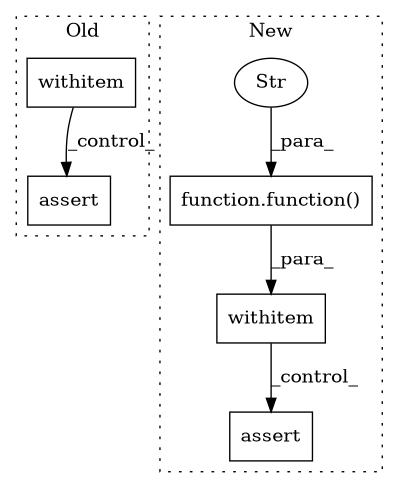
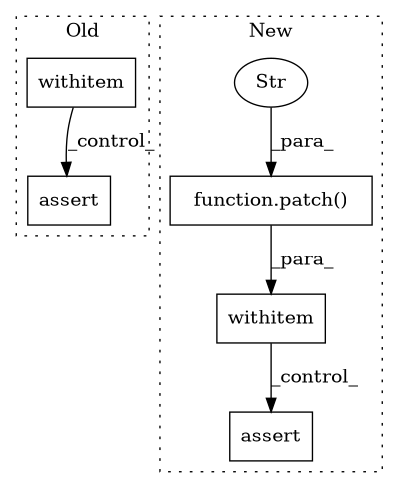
(271, 201) -> (271, 201)
